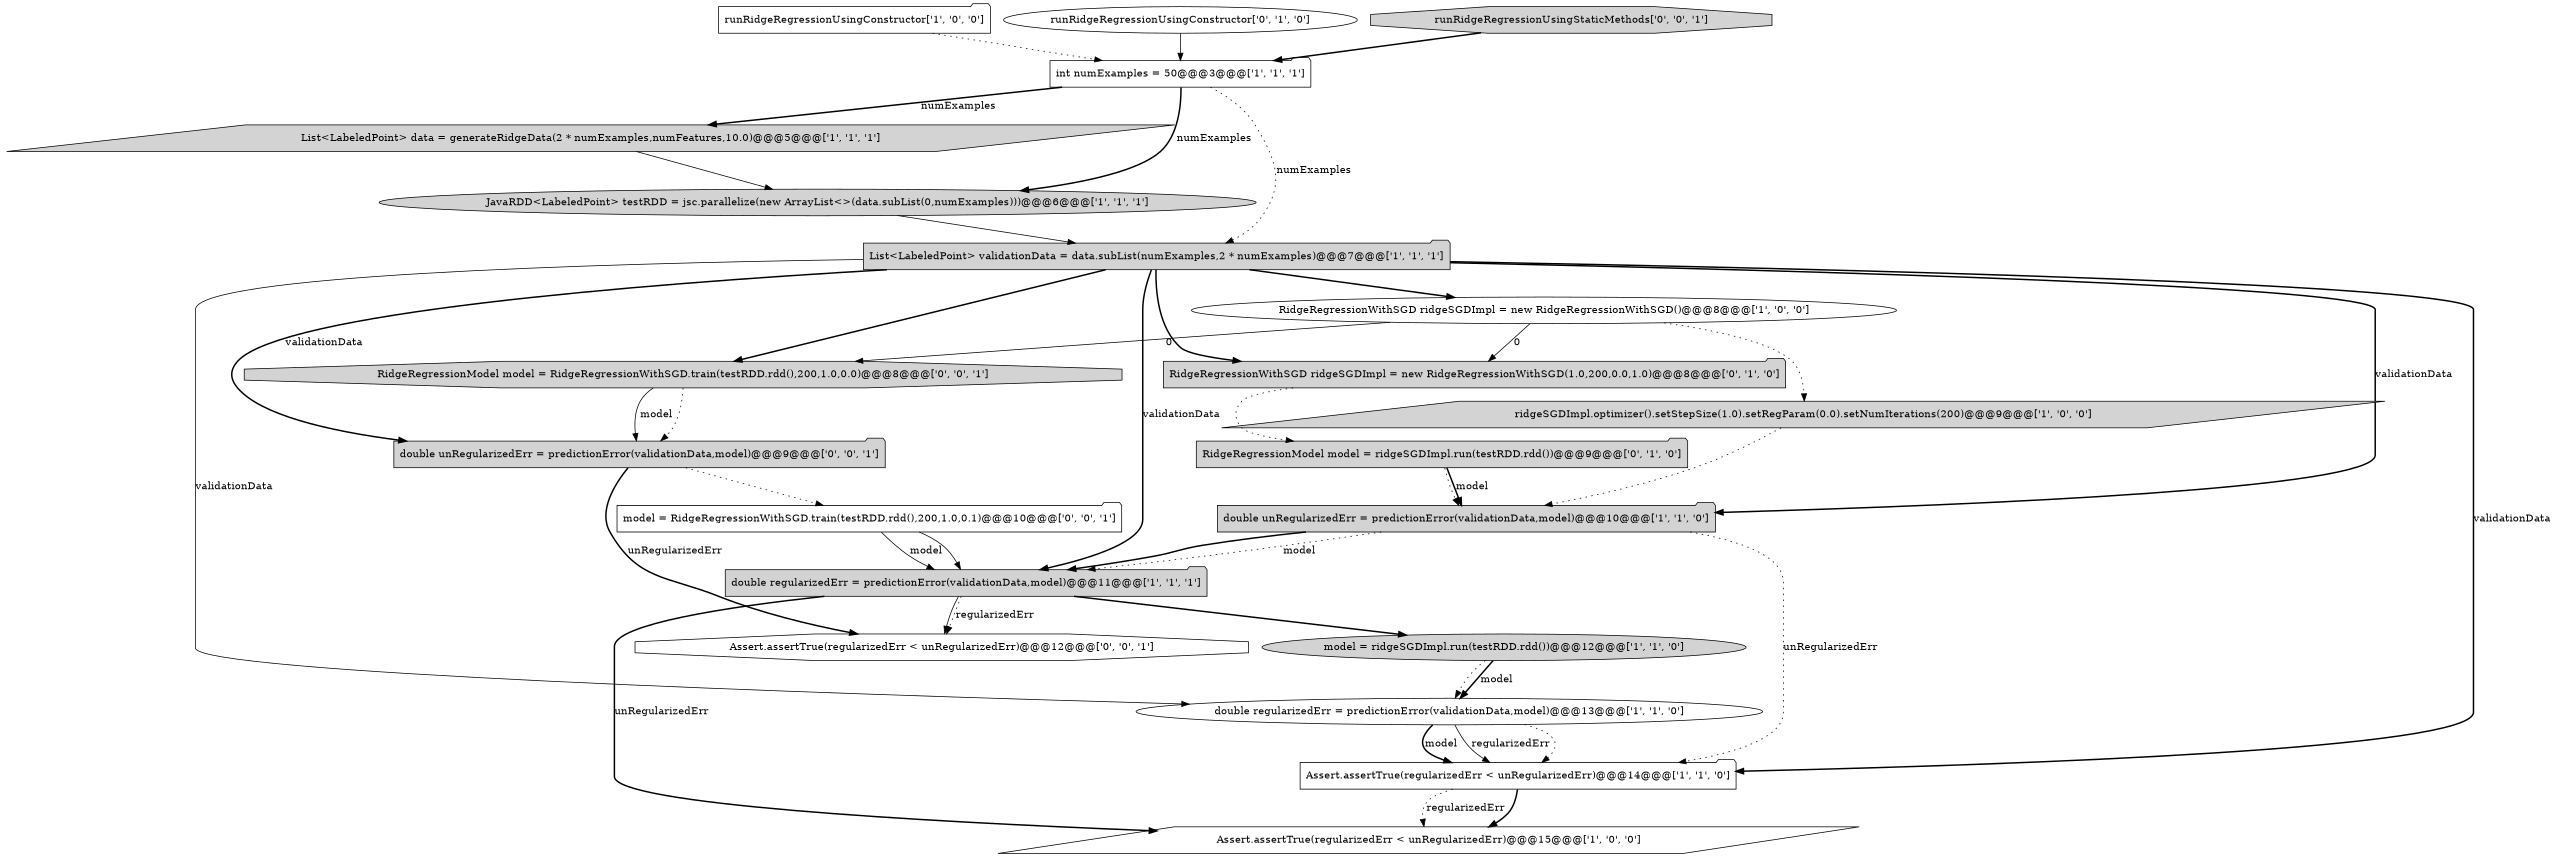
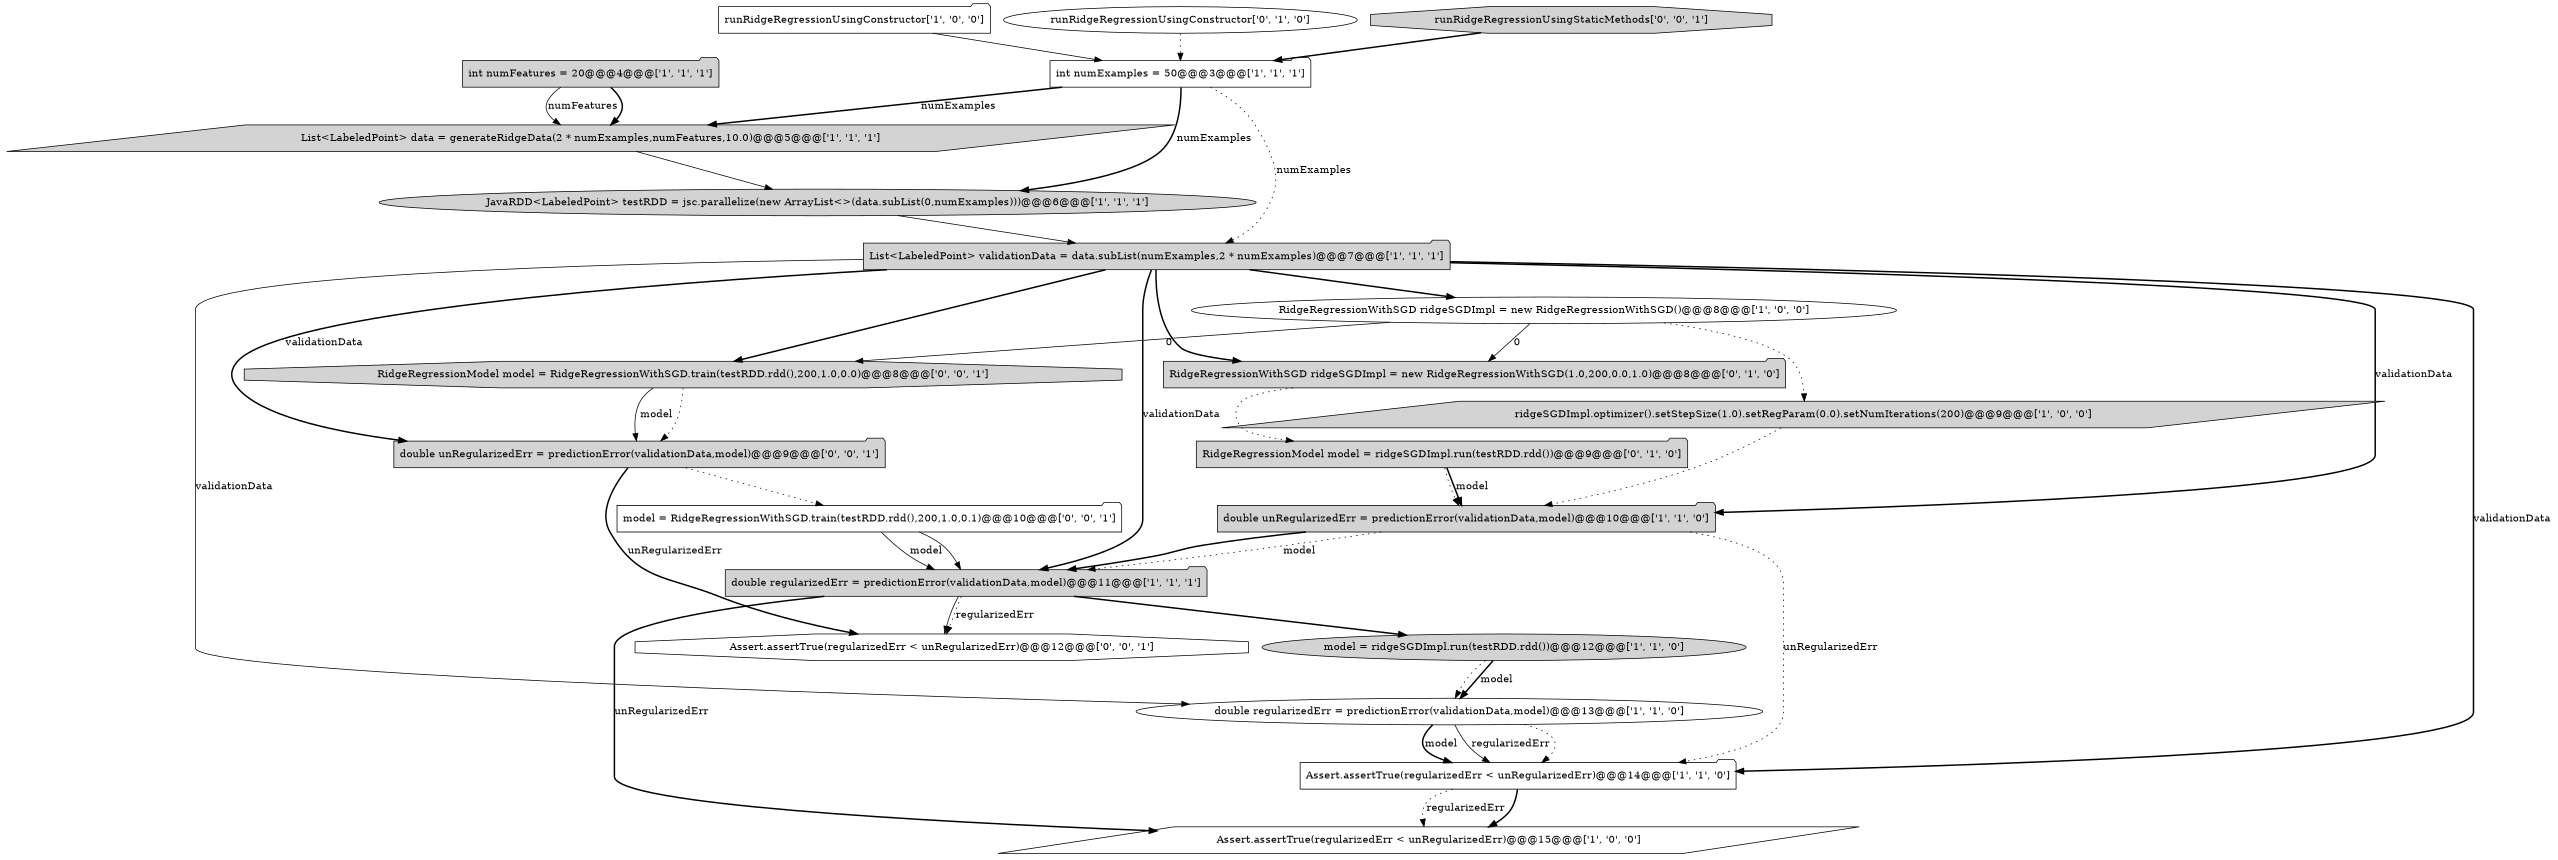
(1180, 43) -> (1180, 43)
(1014, 46) -> (1014, 46)
none -> (591, 74)
